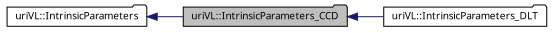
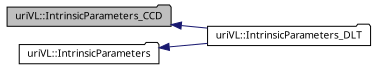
(170, 17) -> (188, 45)
